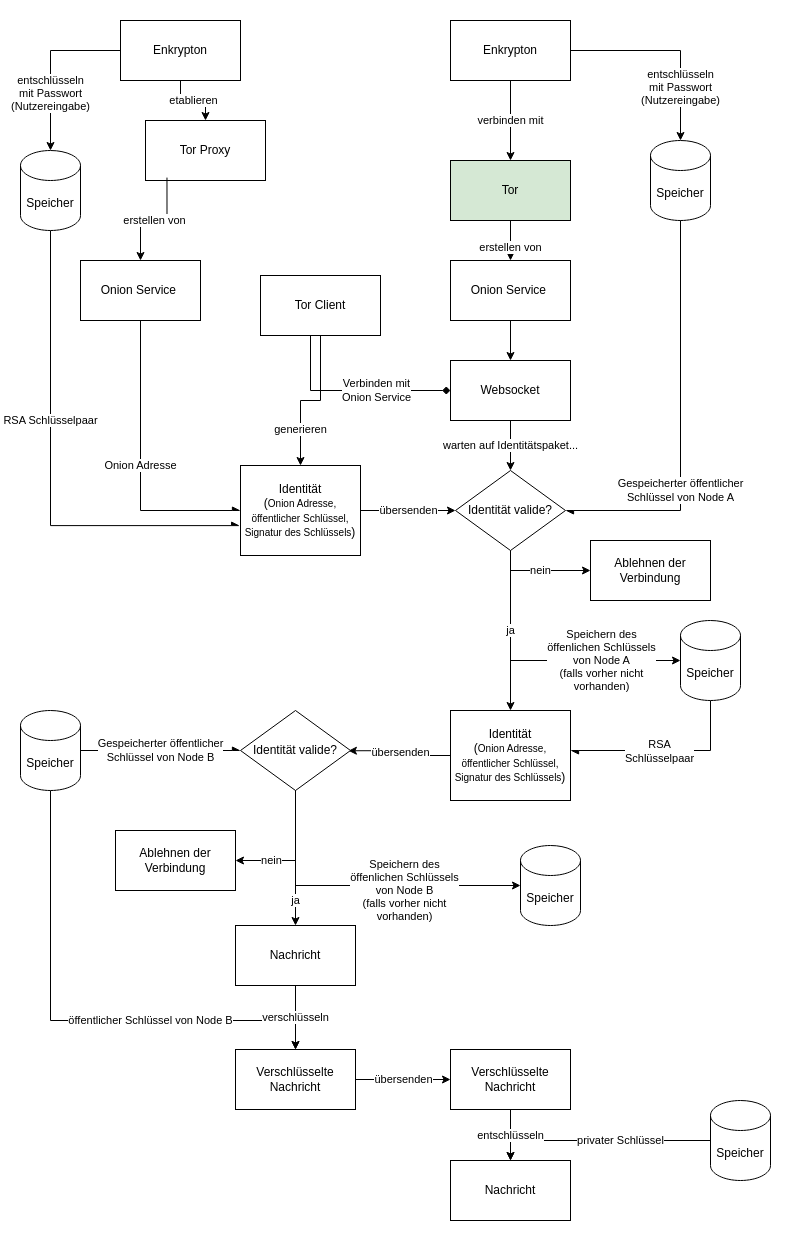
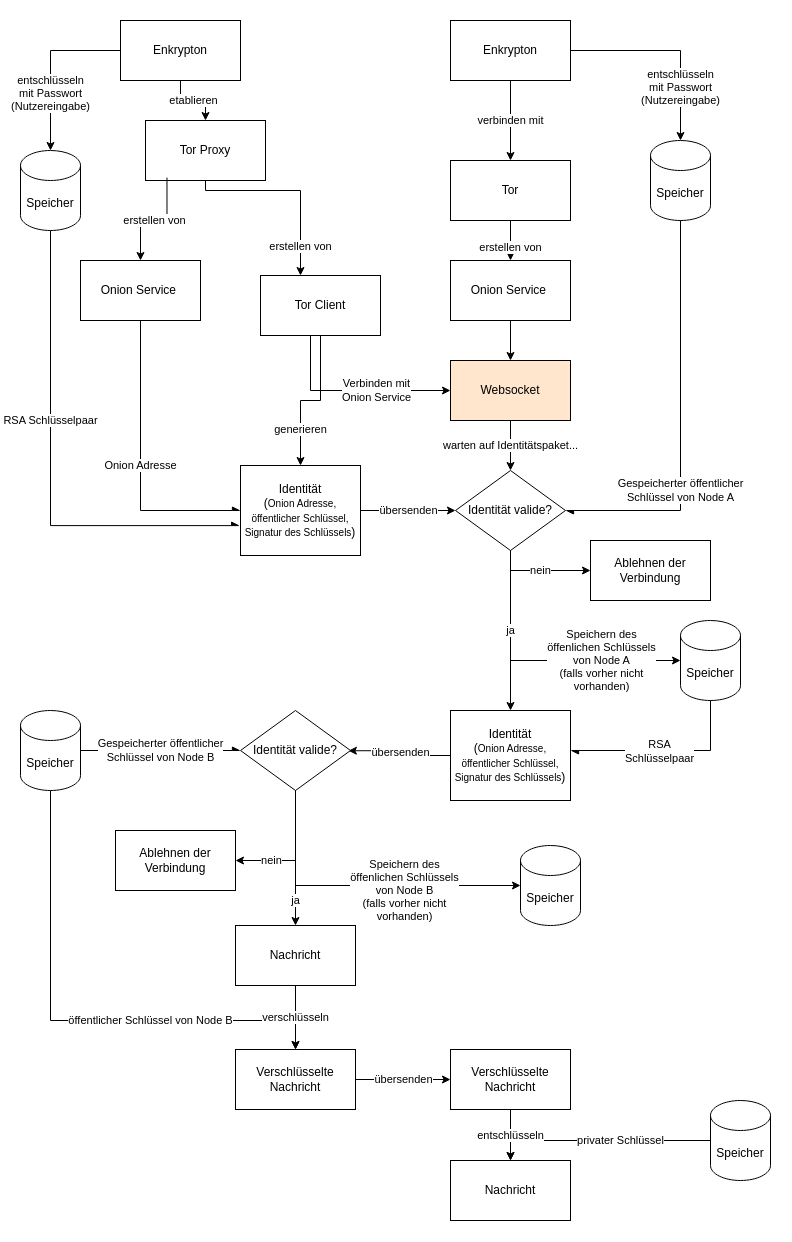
none -> (287, 191)
(511, 191) -> (511, 191)
(442, 391) -> (442, 391)
(511, 391) -> (511, 391)
